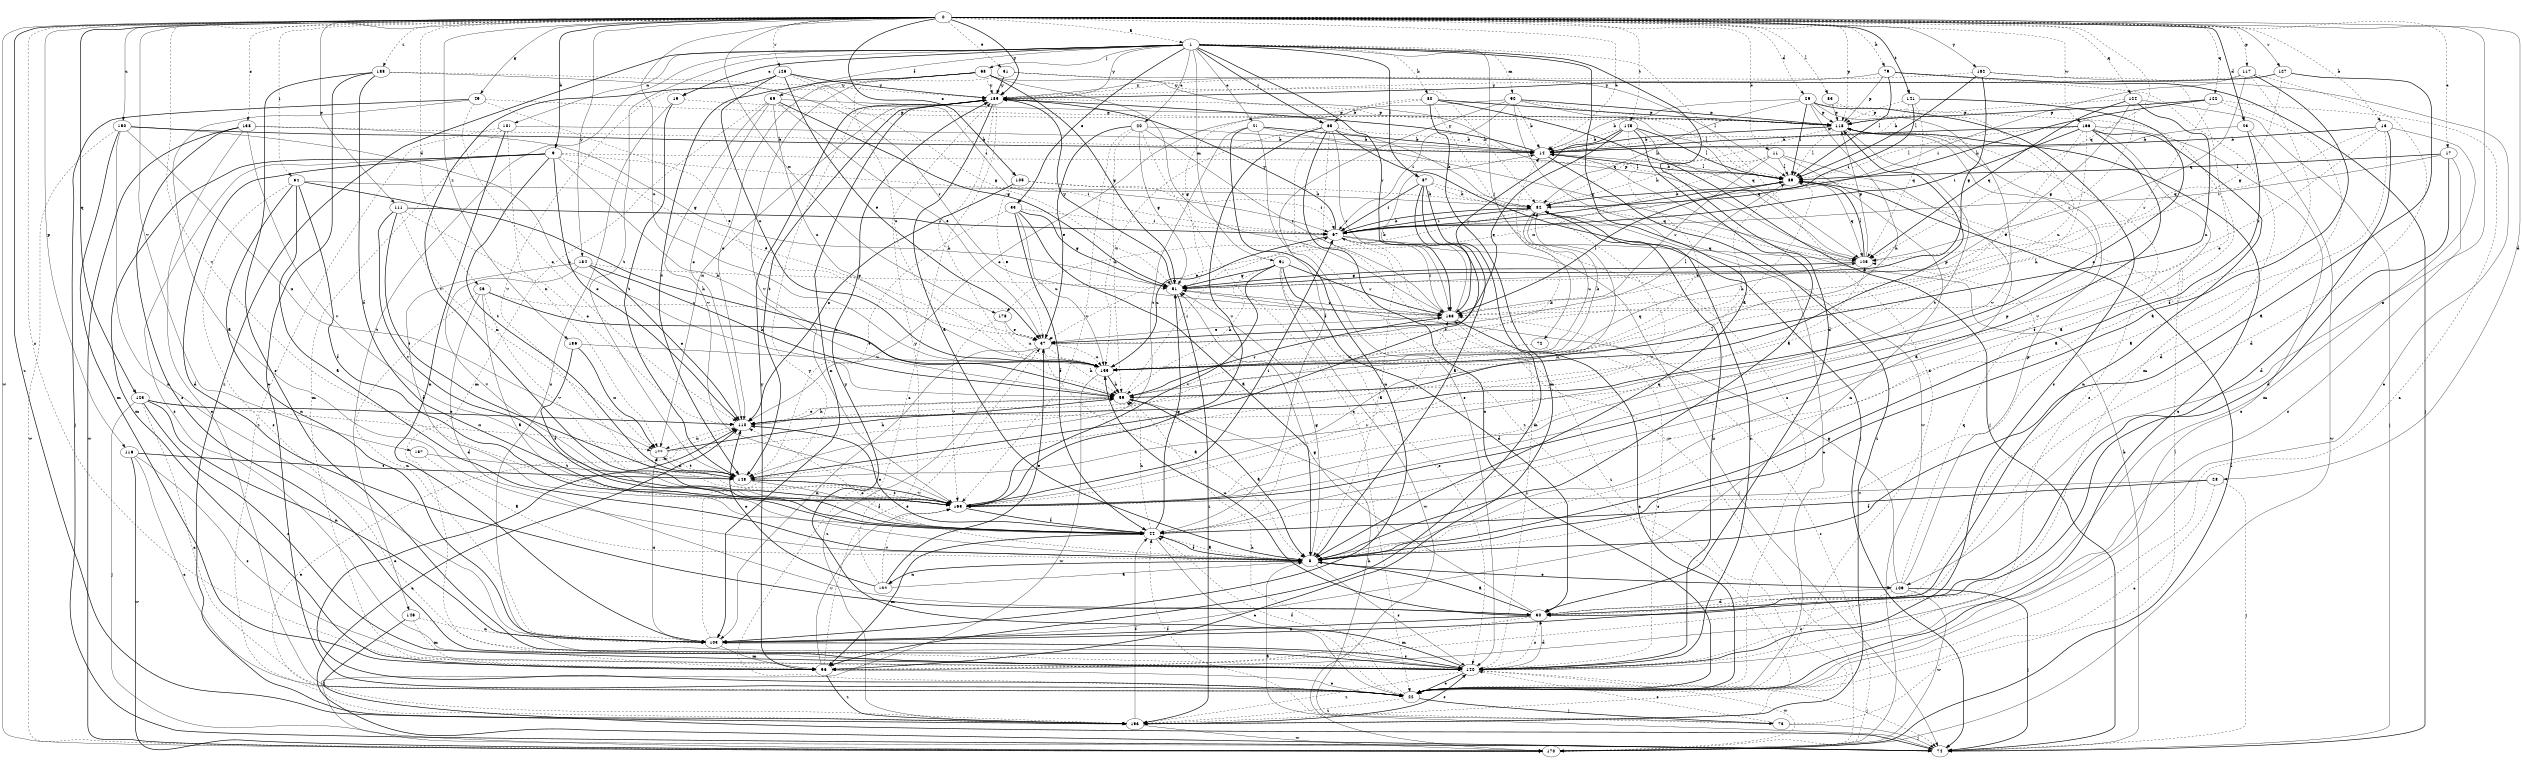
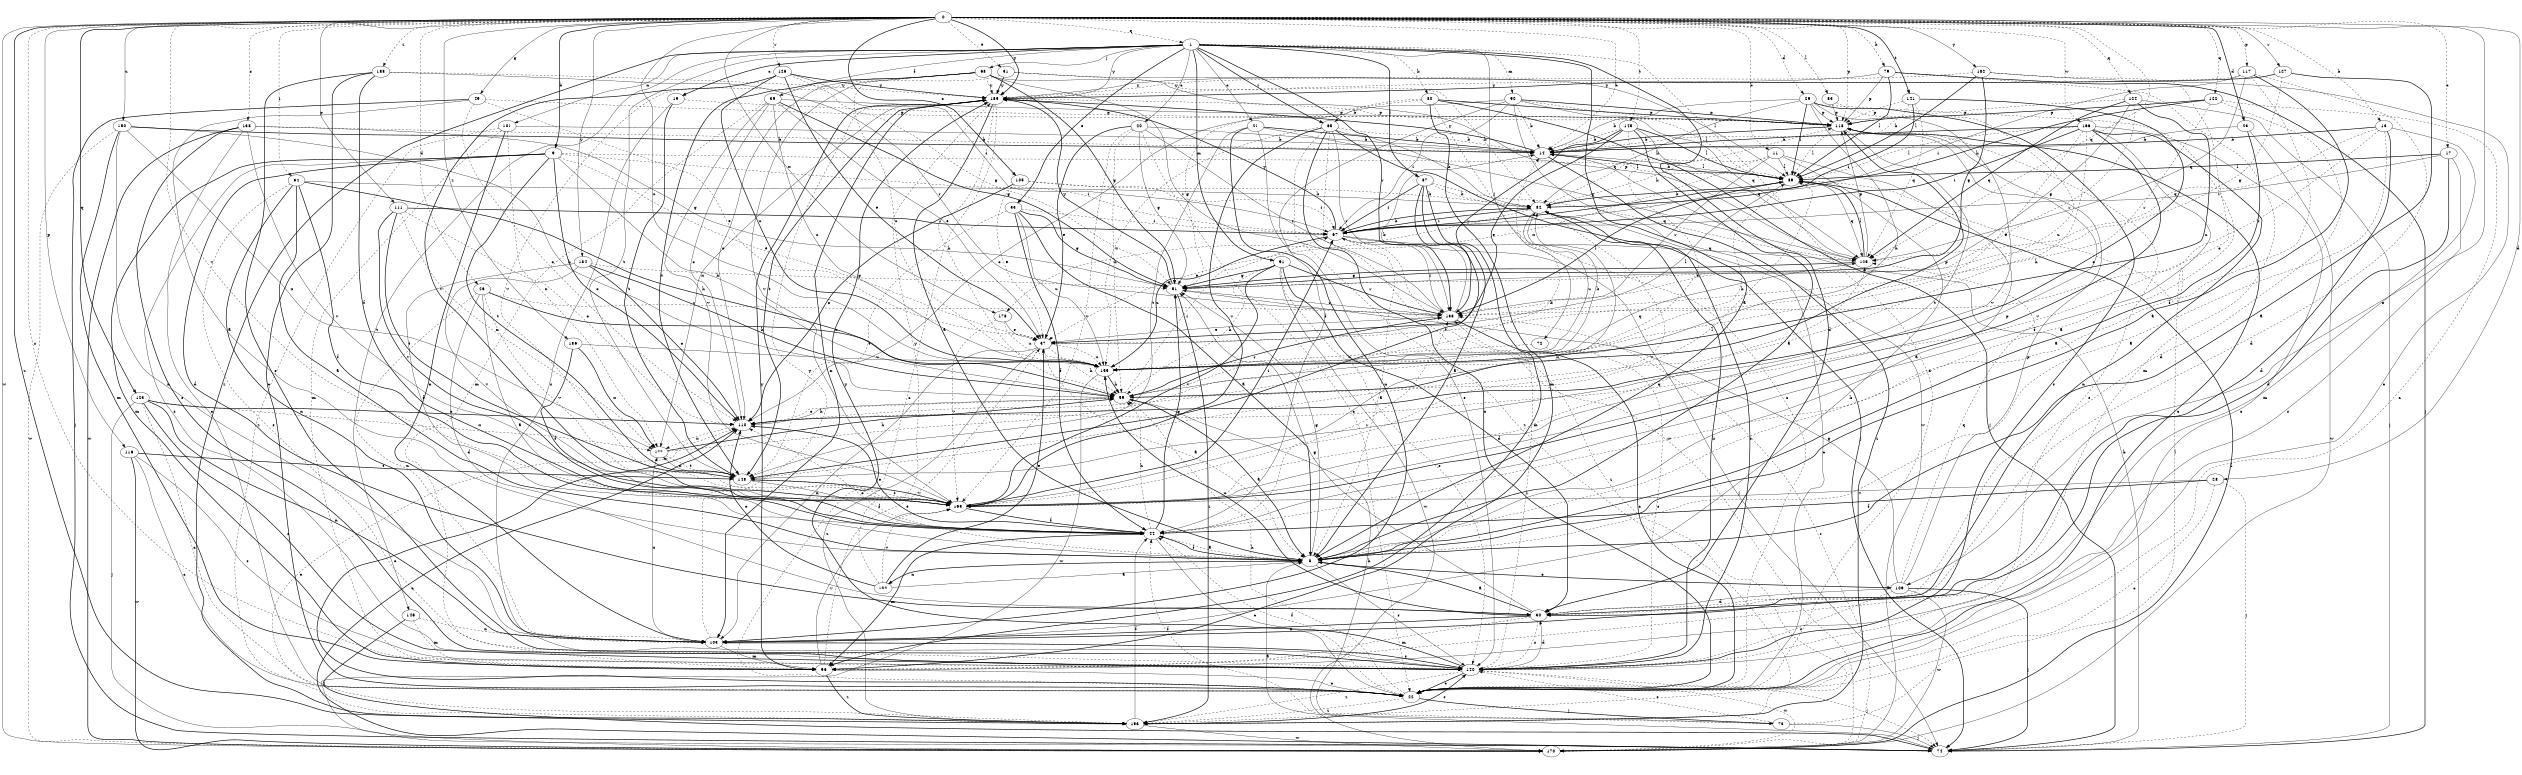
(1131, 31) -> (1131, 31)
(1198, 172) -> (1198, 172)
(1851, 398) -> (1851, 398)
(419, 452) -> none
